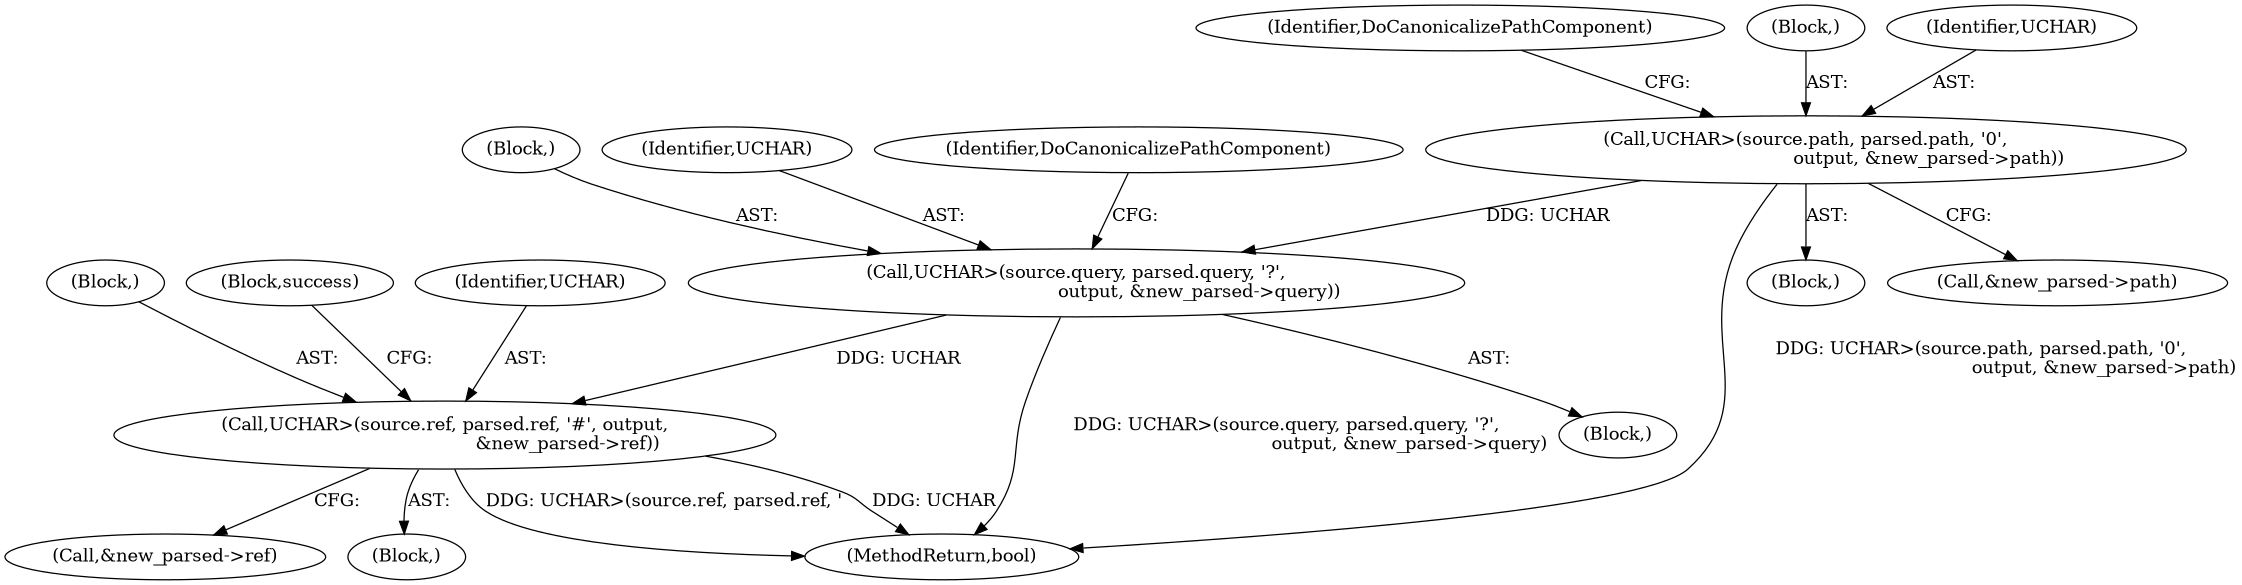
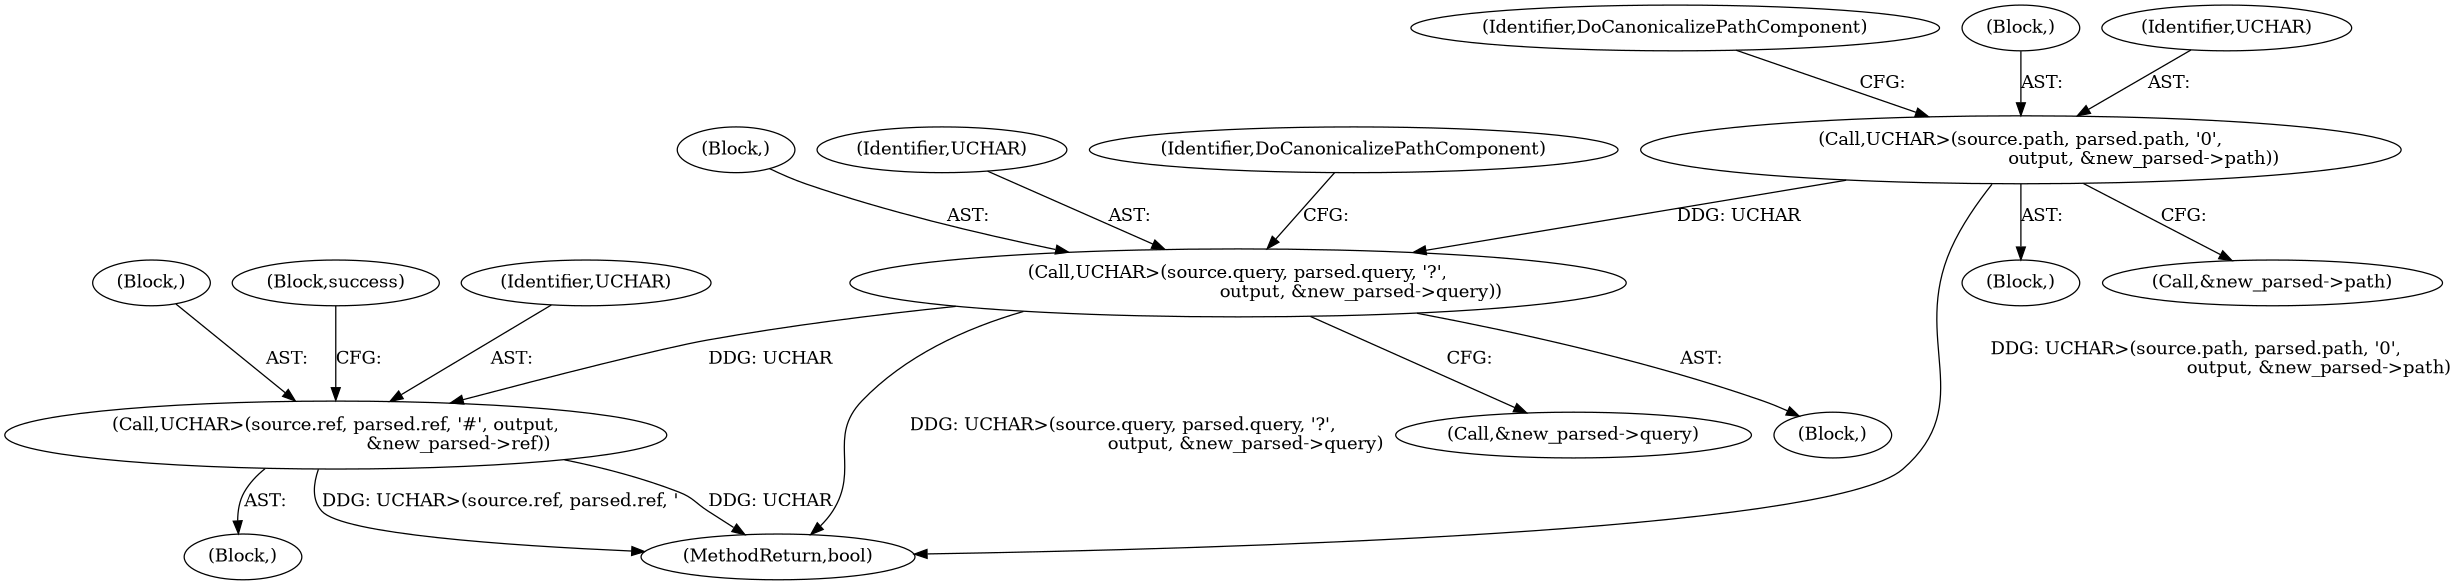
none -> (1574, 435)
(165, 557) -> none
